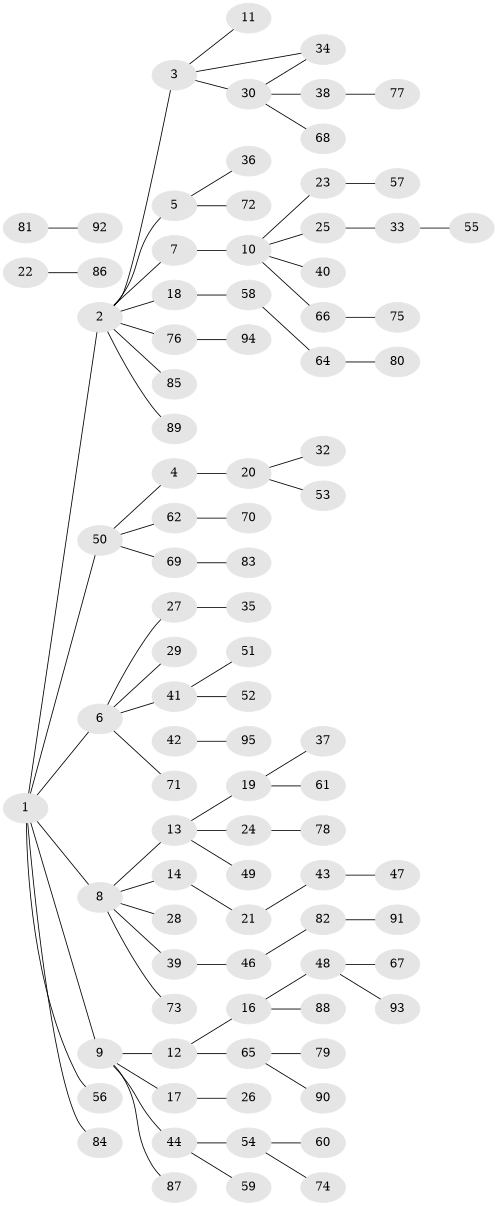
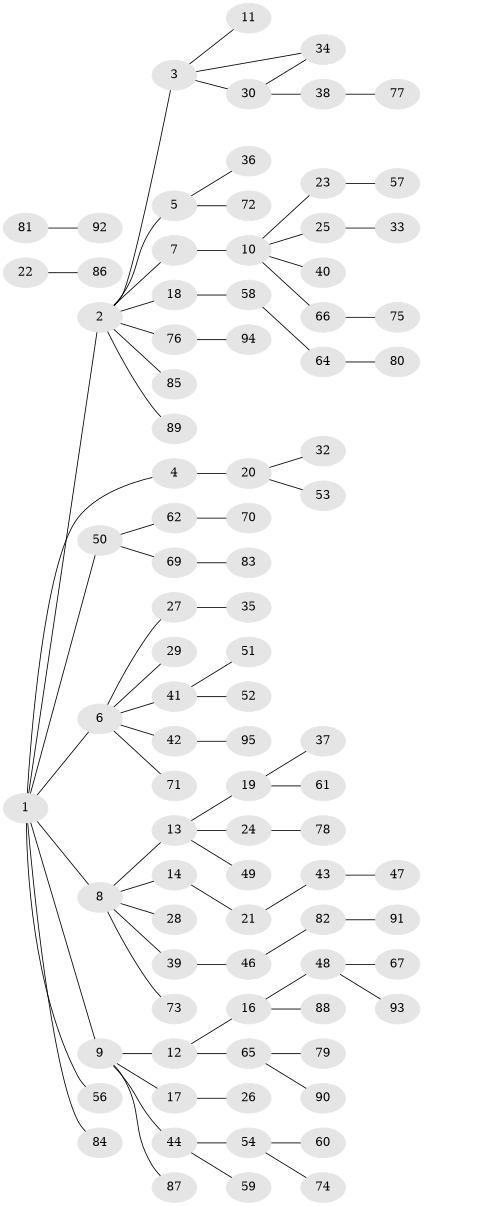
(323, 139) -> none
(472, 228) -> none
(137, 507) -> (48, 610)
none -> (137, 730)
